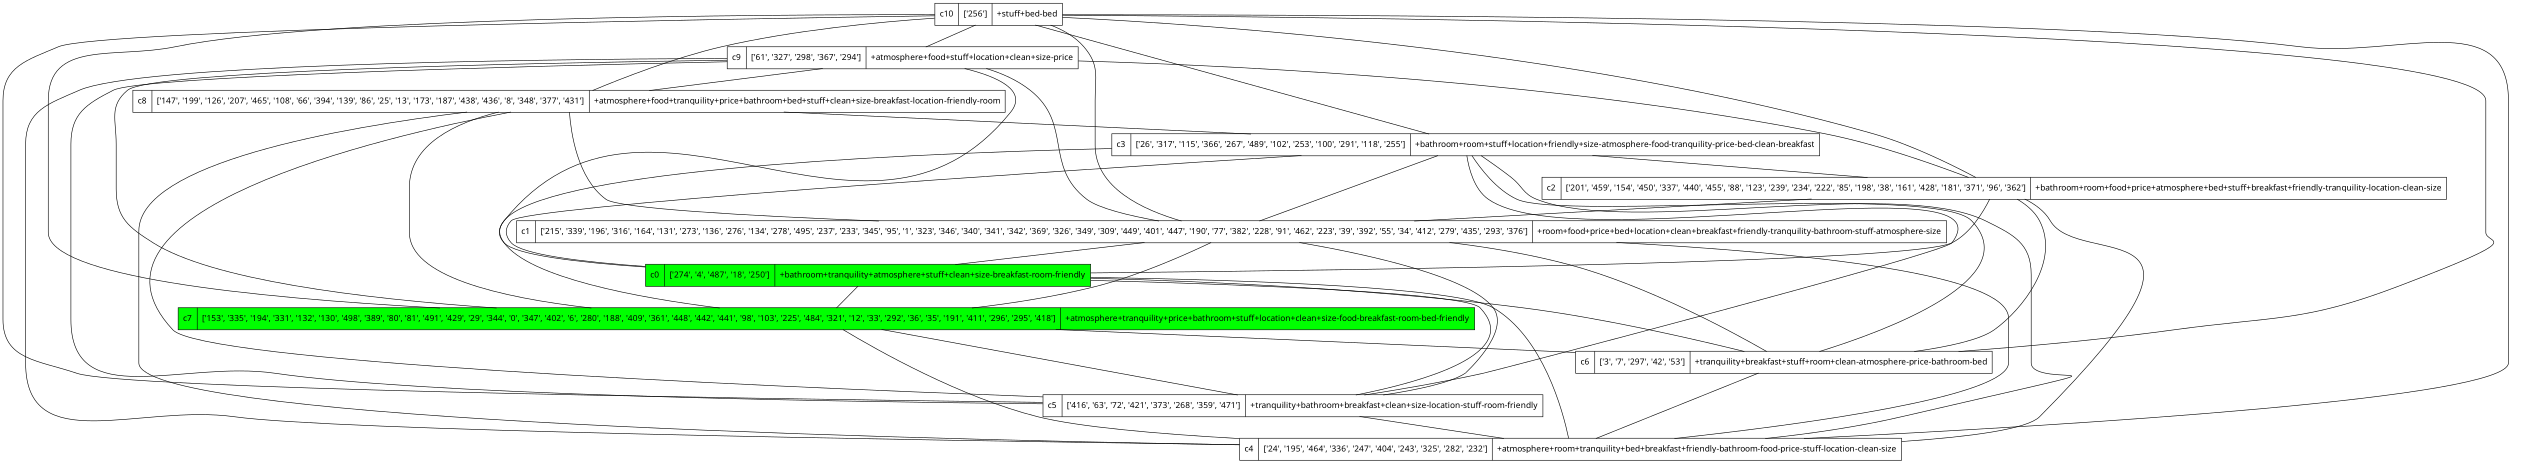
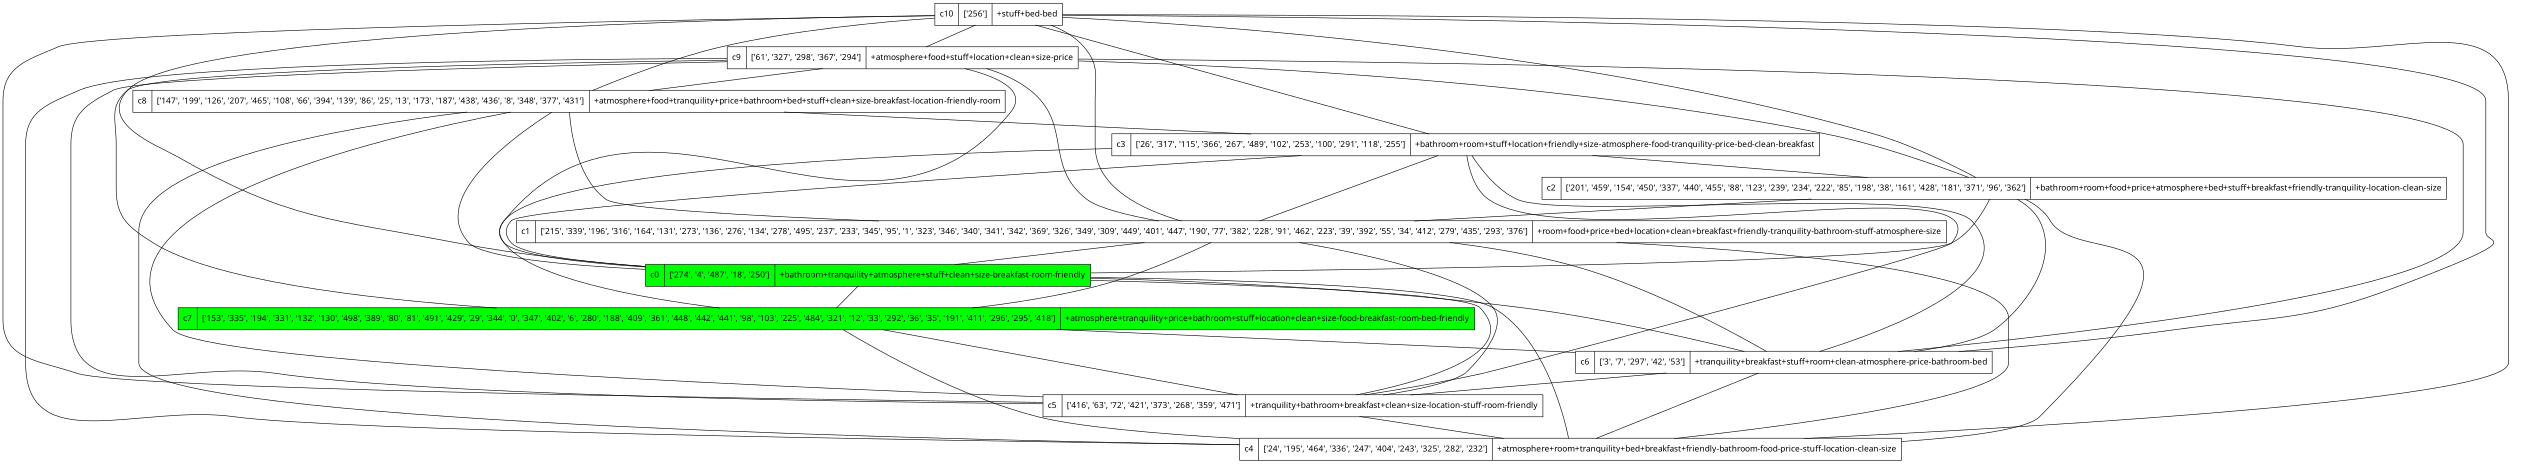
(208, 42) -> (237, 56)
none -> (2112, 87)
(1985, 221) -> none
(415, 250) -> (466, 238)
none -> (1538, 384)
